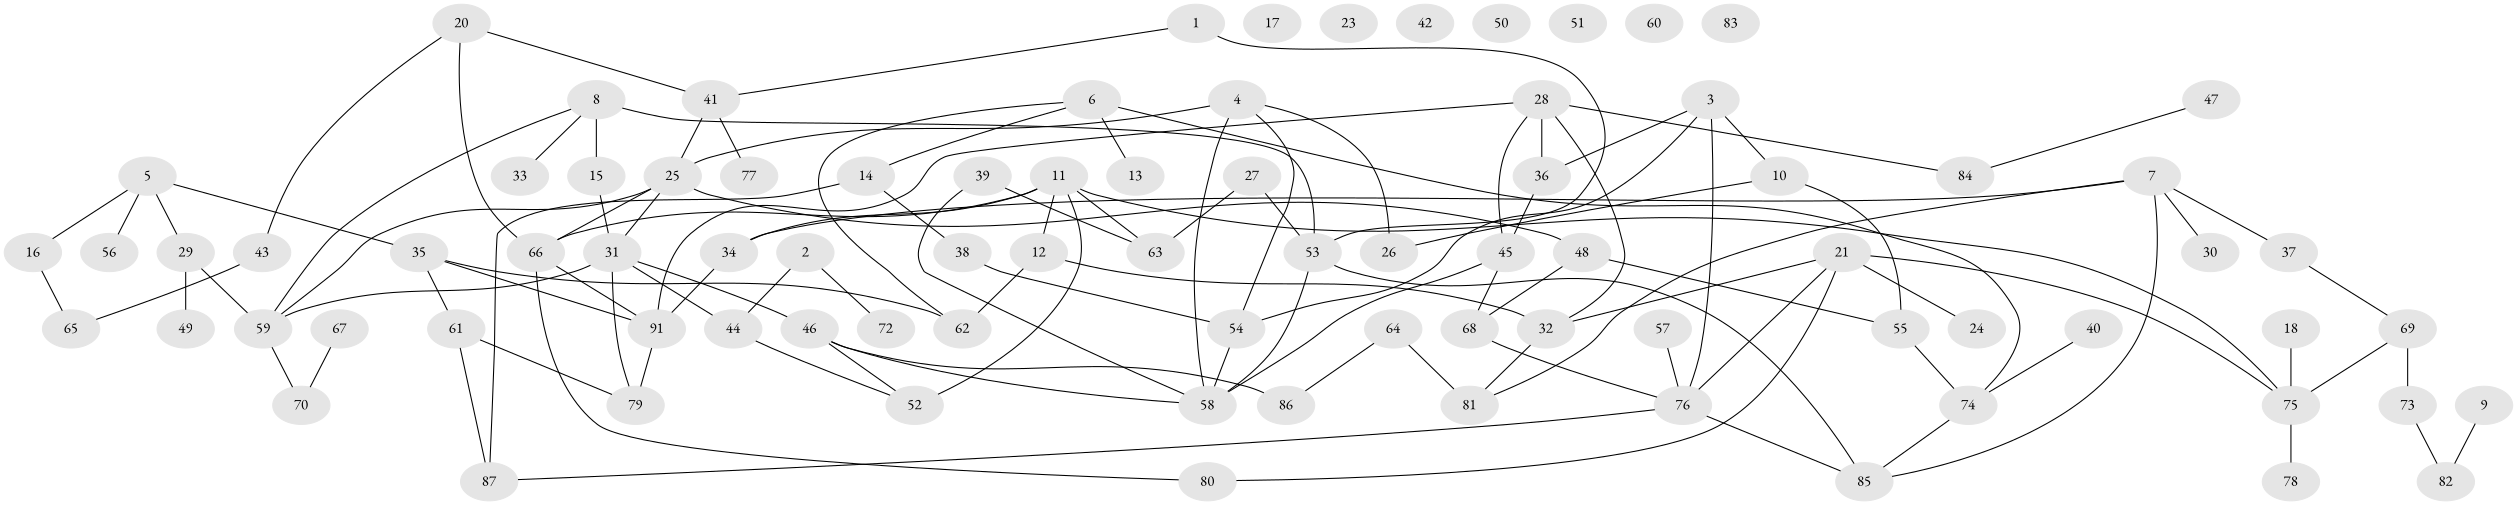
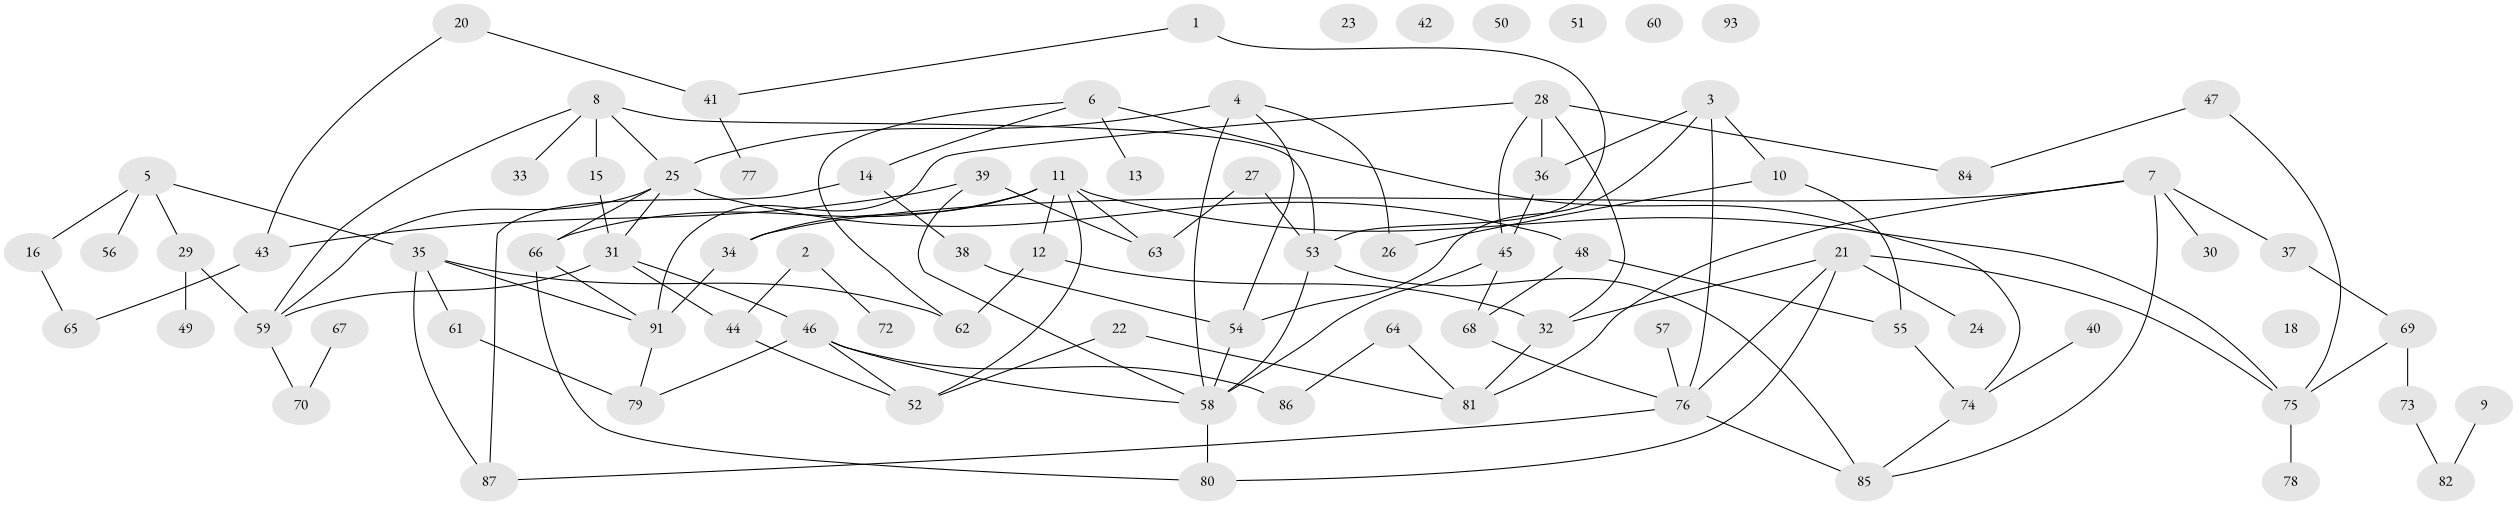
(1272, 23) -> none
(1731, 23) -> (1731, 23)
(692, 138) -> (634, 138)
(466, 143) -> none
none -> (573, 220)
none -> (1119, 329)
(616, 330) -> (724, 369)
(2291, 367) -> (2329, 238)
(473, 405) -> (426, 374)
none -> (1208, 438)
